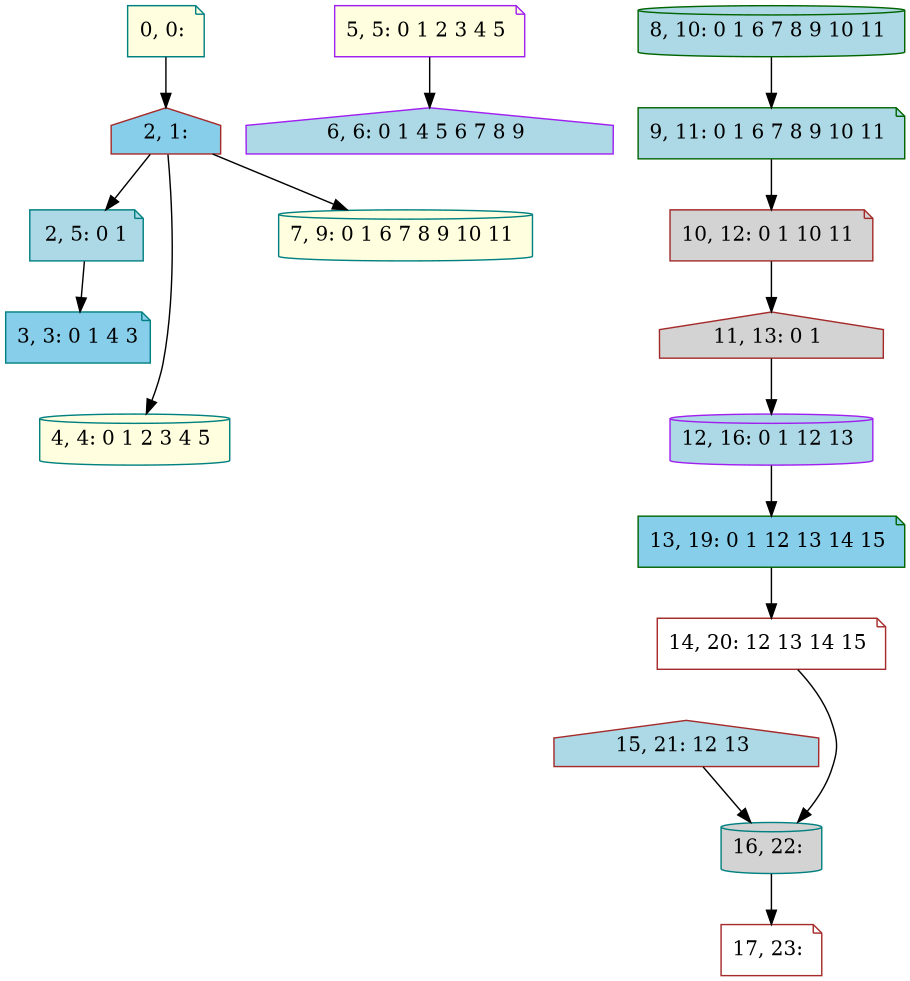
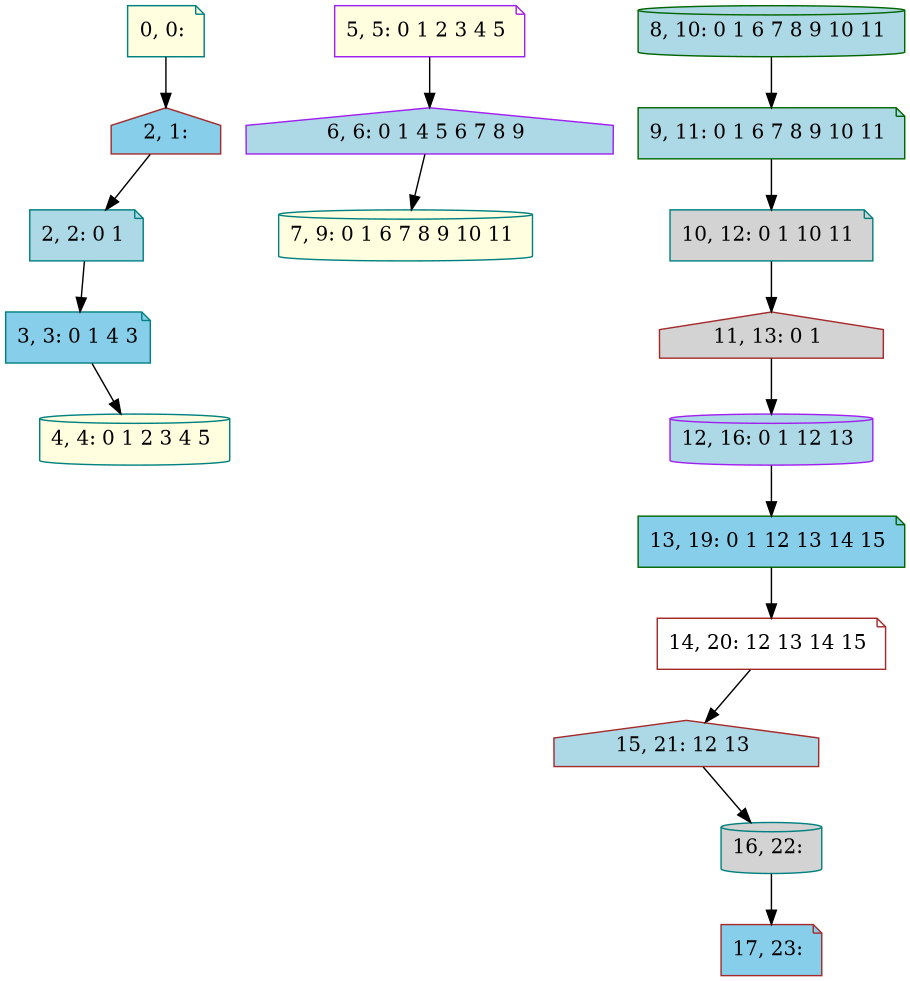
(273, 179) -> (420, 175)
(87, 235) -> (87, 235)
(771, 235) -> (771, 235)
(172, 278) -> (103, 382)
(836, 739) -> (733, 691)
(771, 950) -> (771, 950)
